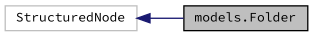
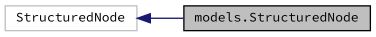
(246, 18) -> (277, 18)
